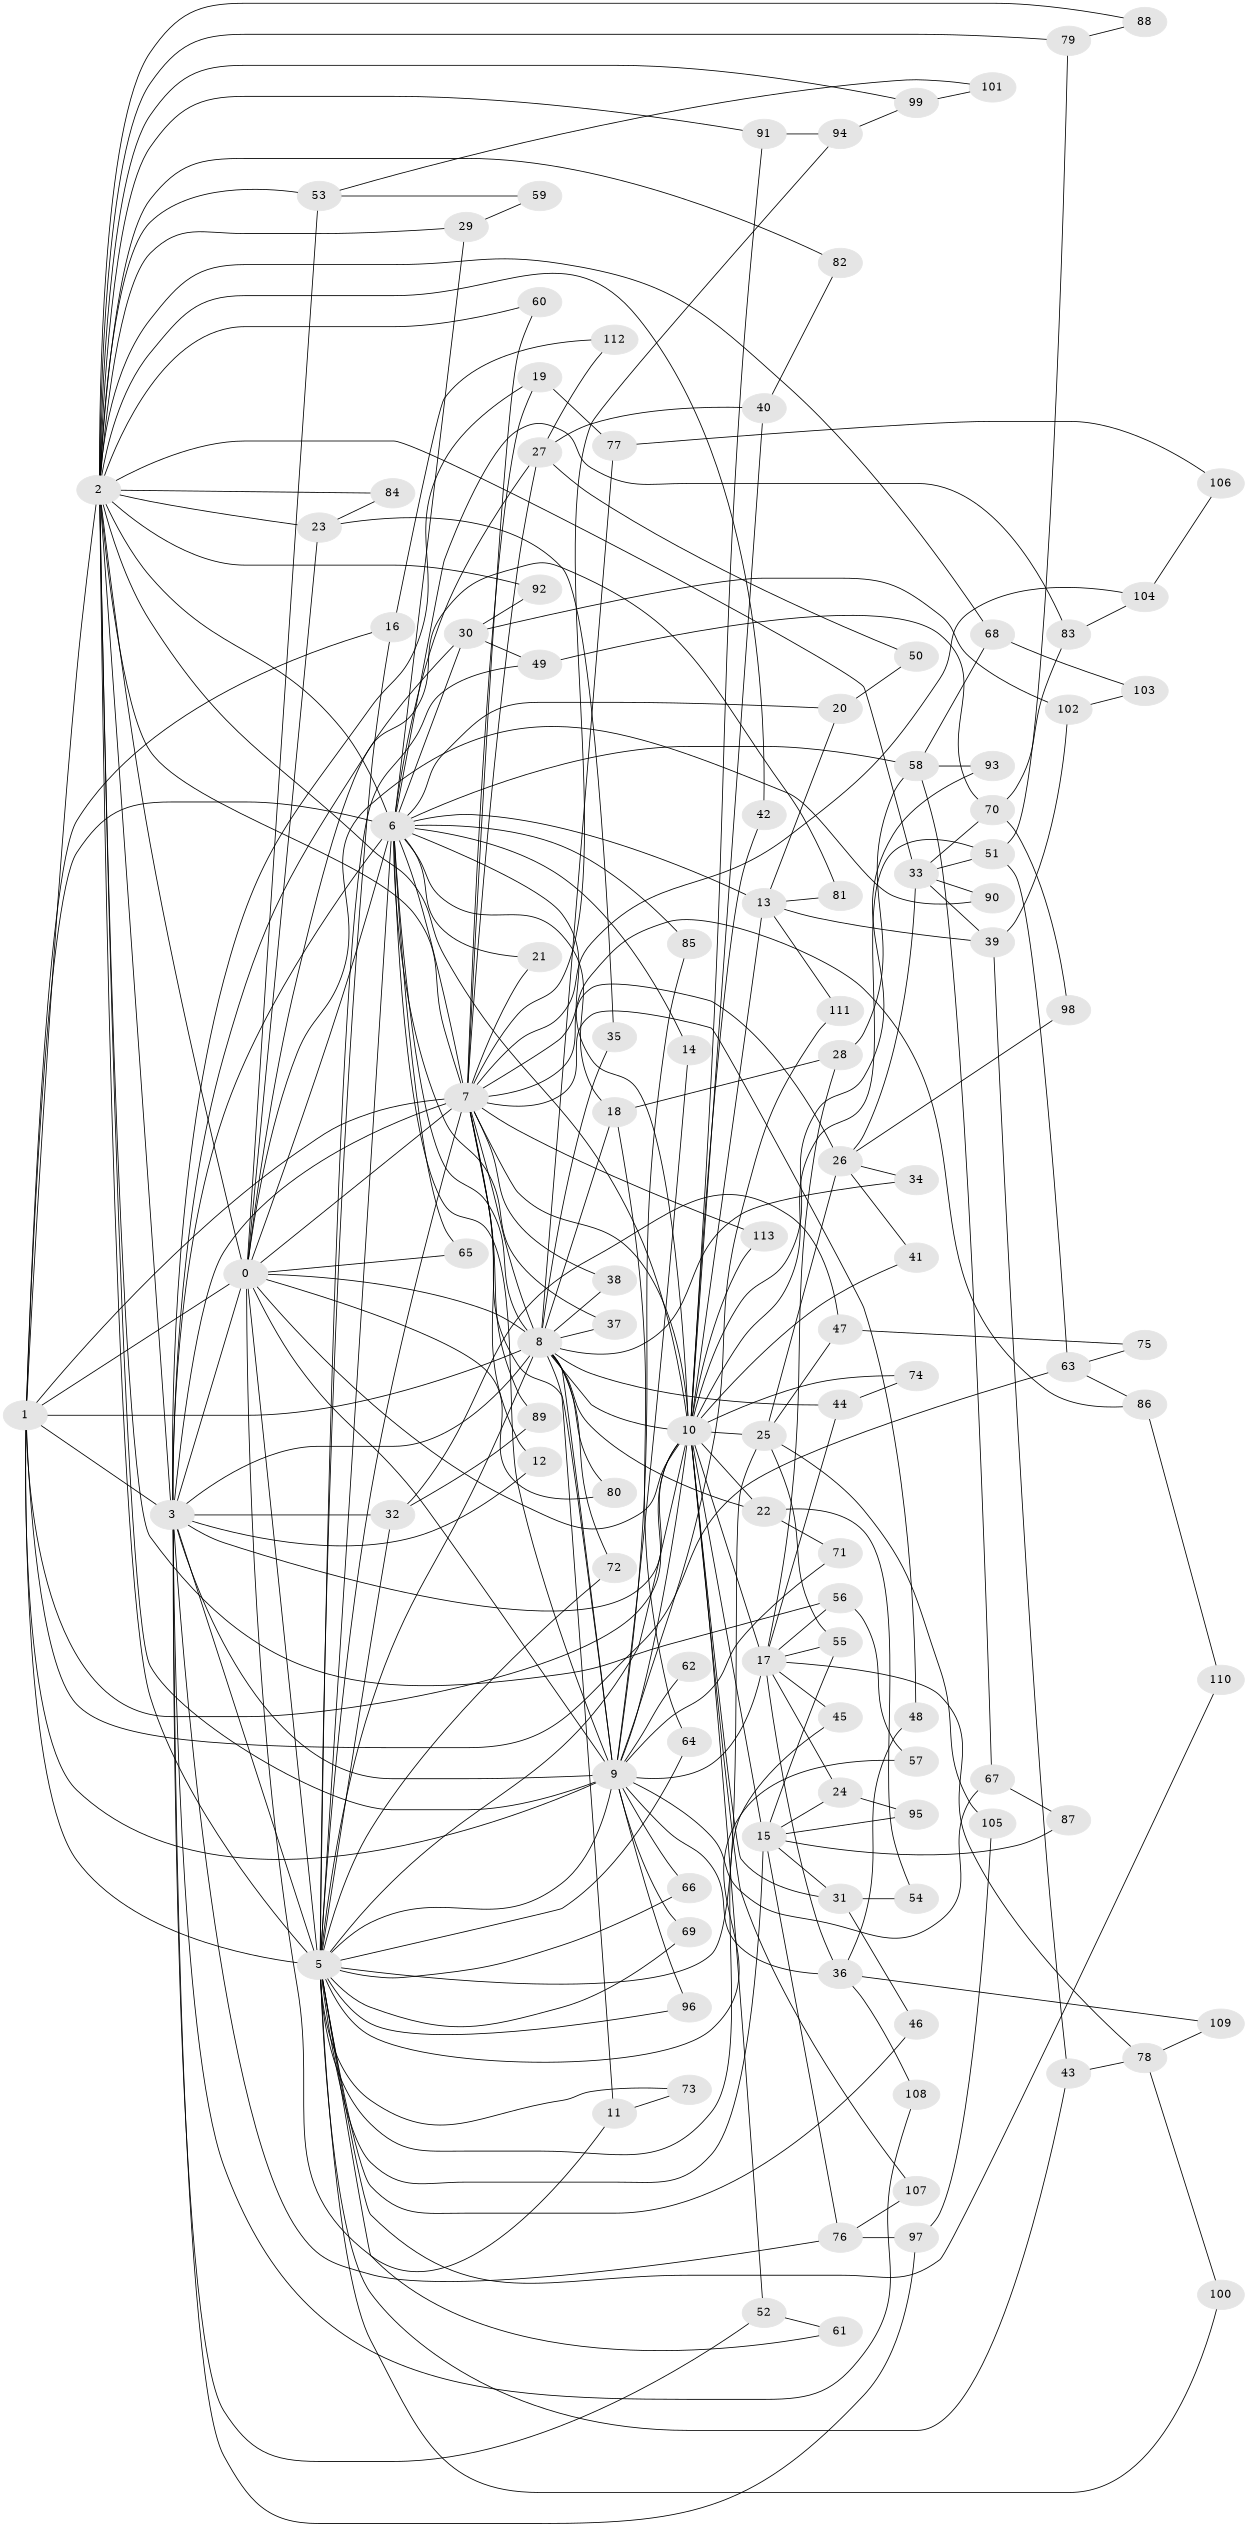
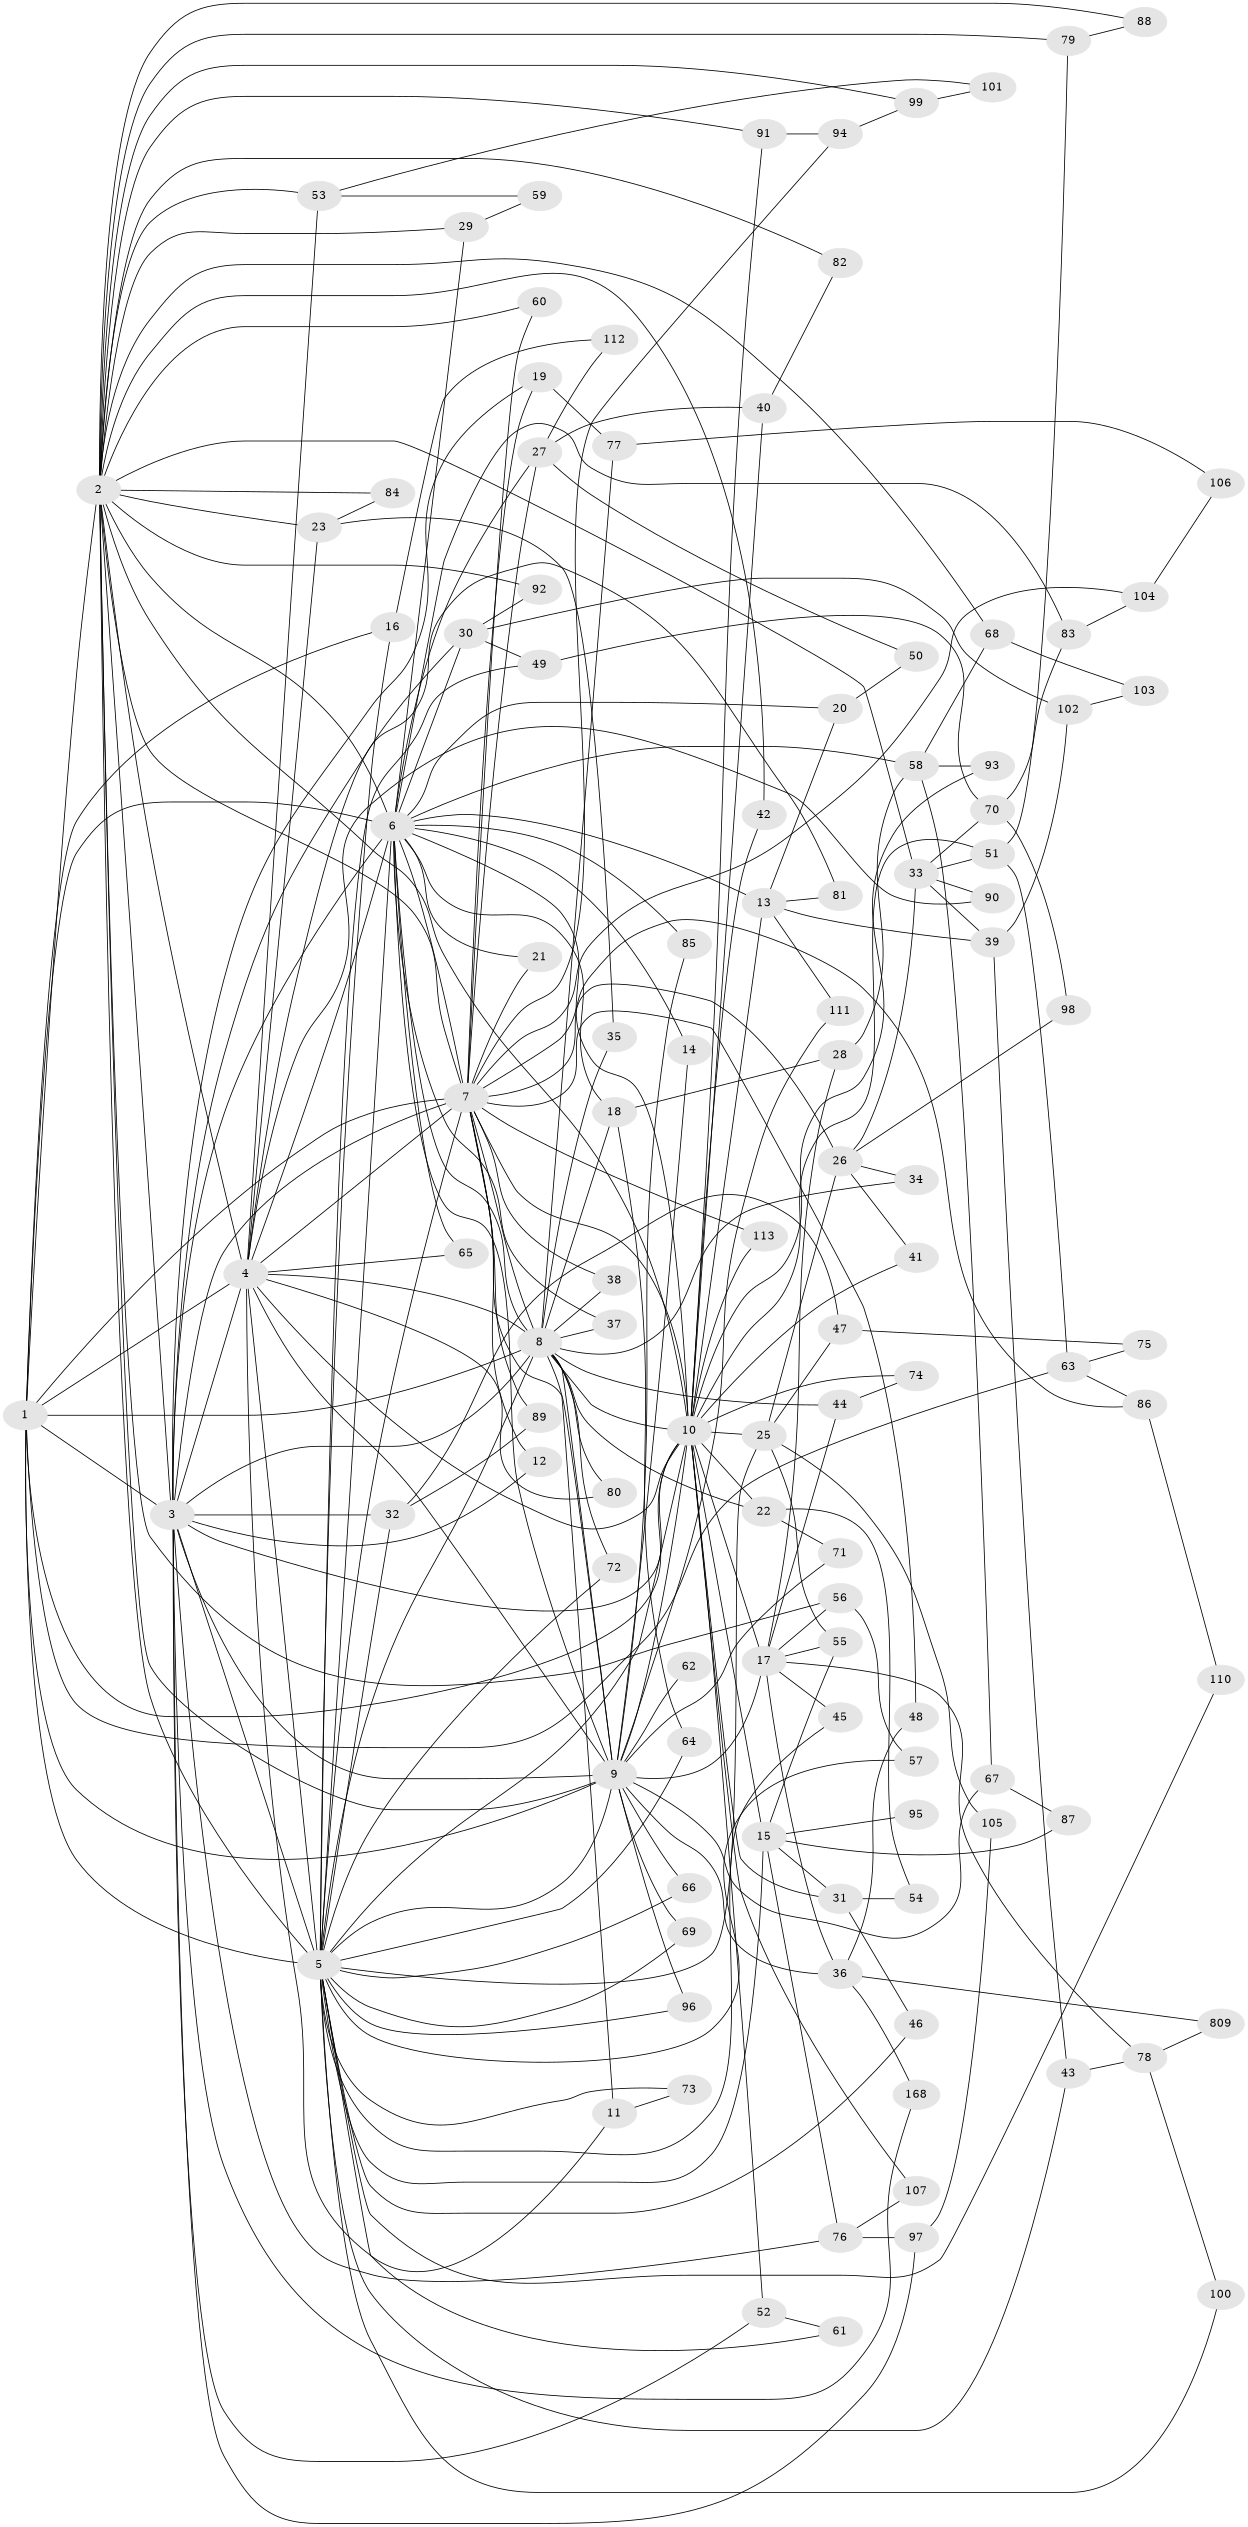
(246, 1274) -> (246, 1274)
(840, 1793) -> none
(1221, 2024) -> (1221, 2024)
(916, 2095) -> (916, 2095)
